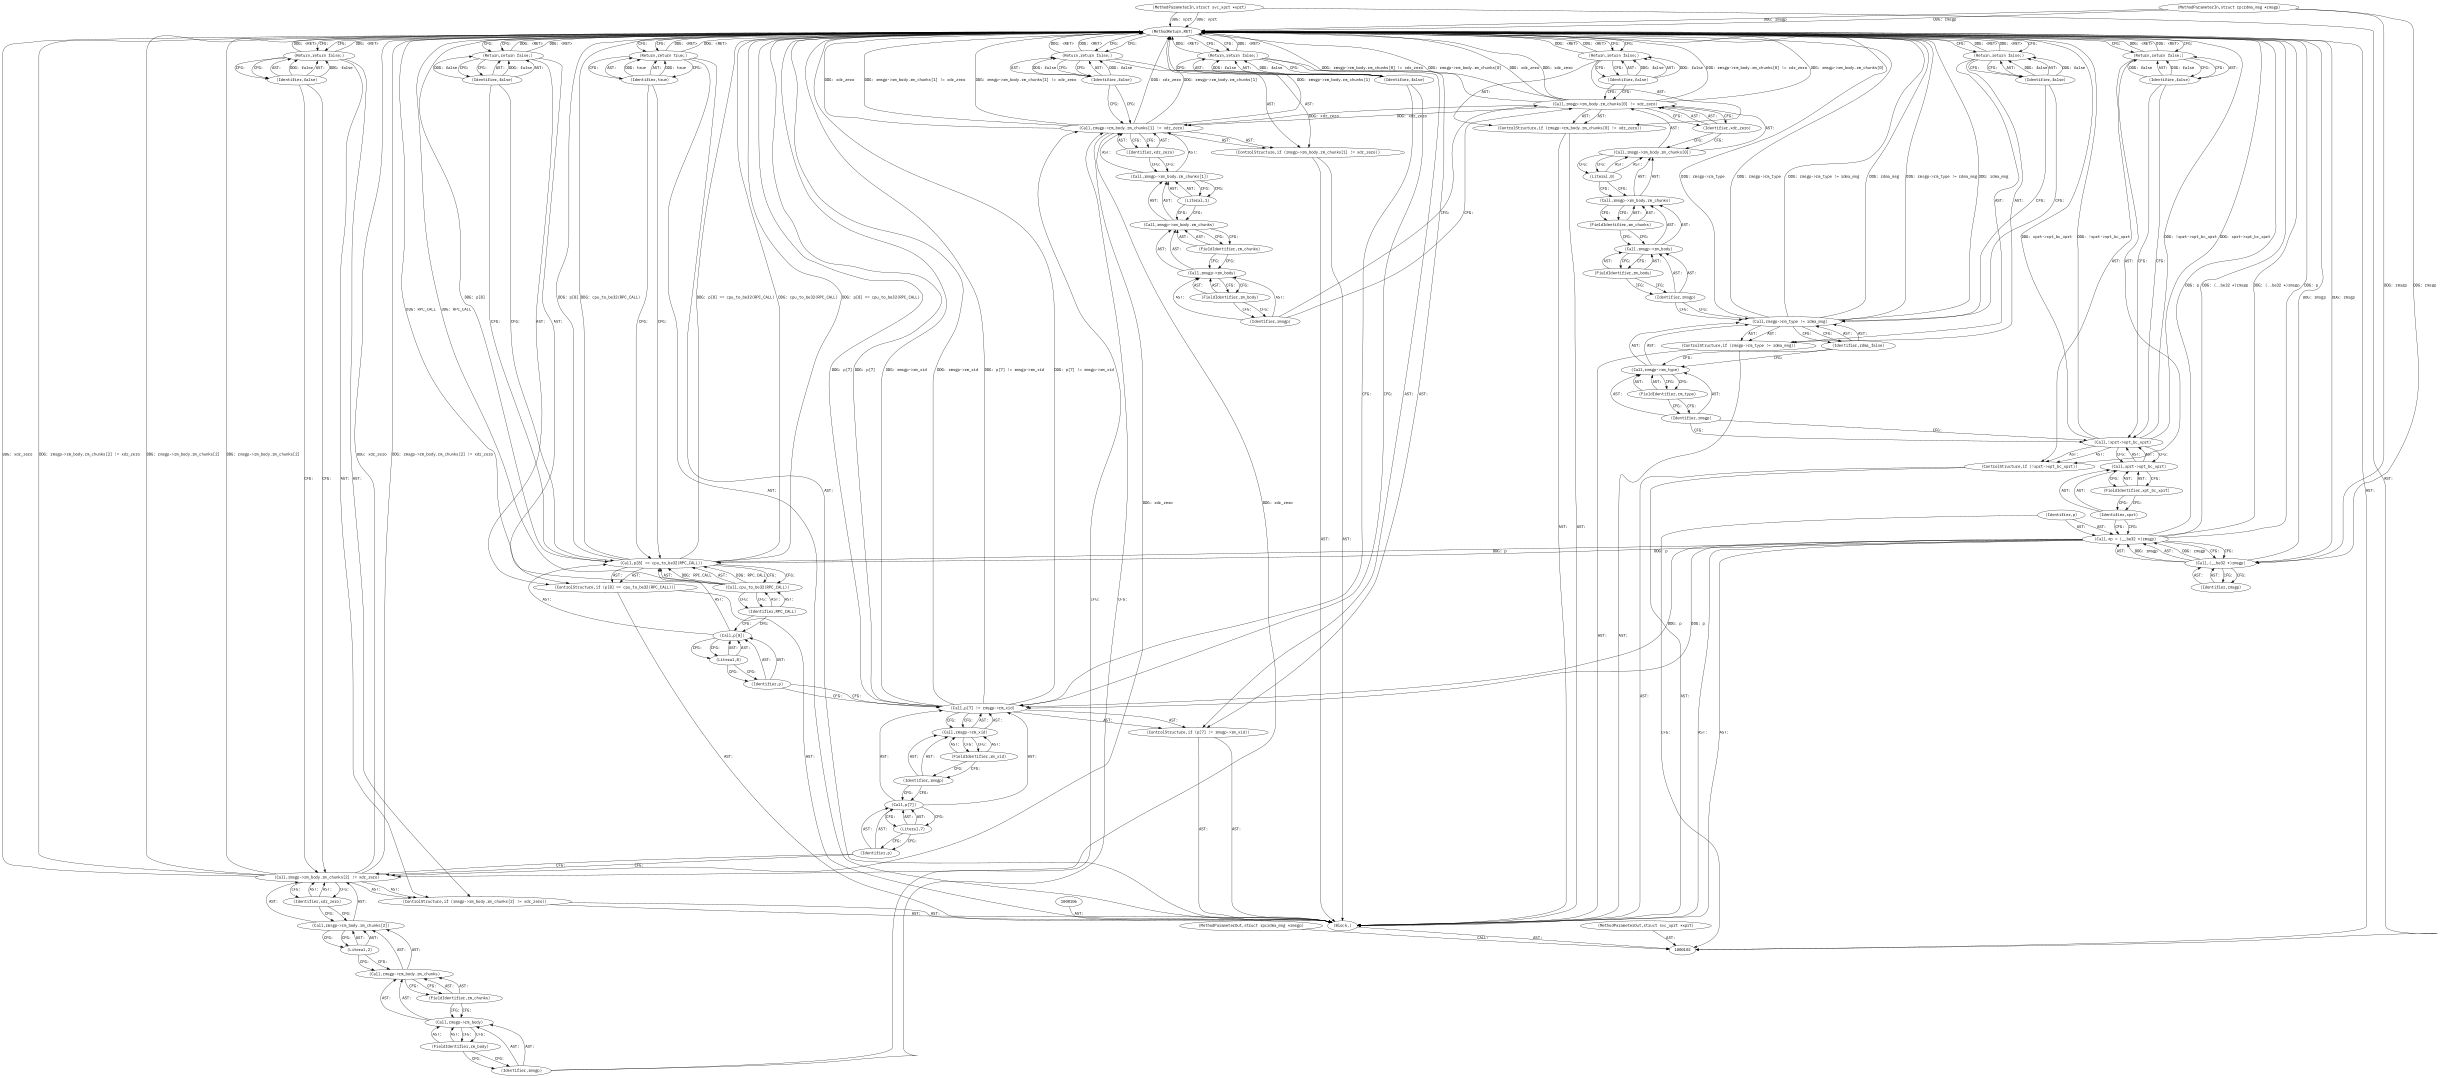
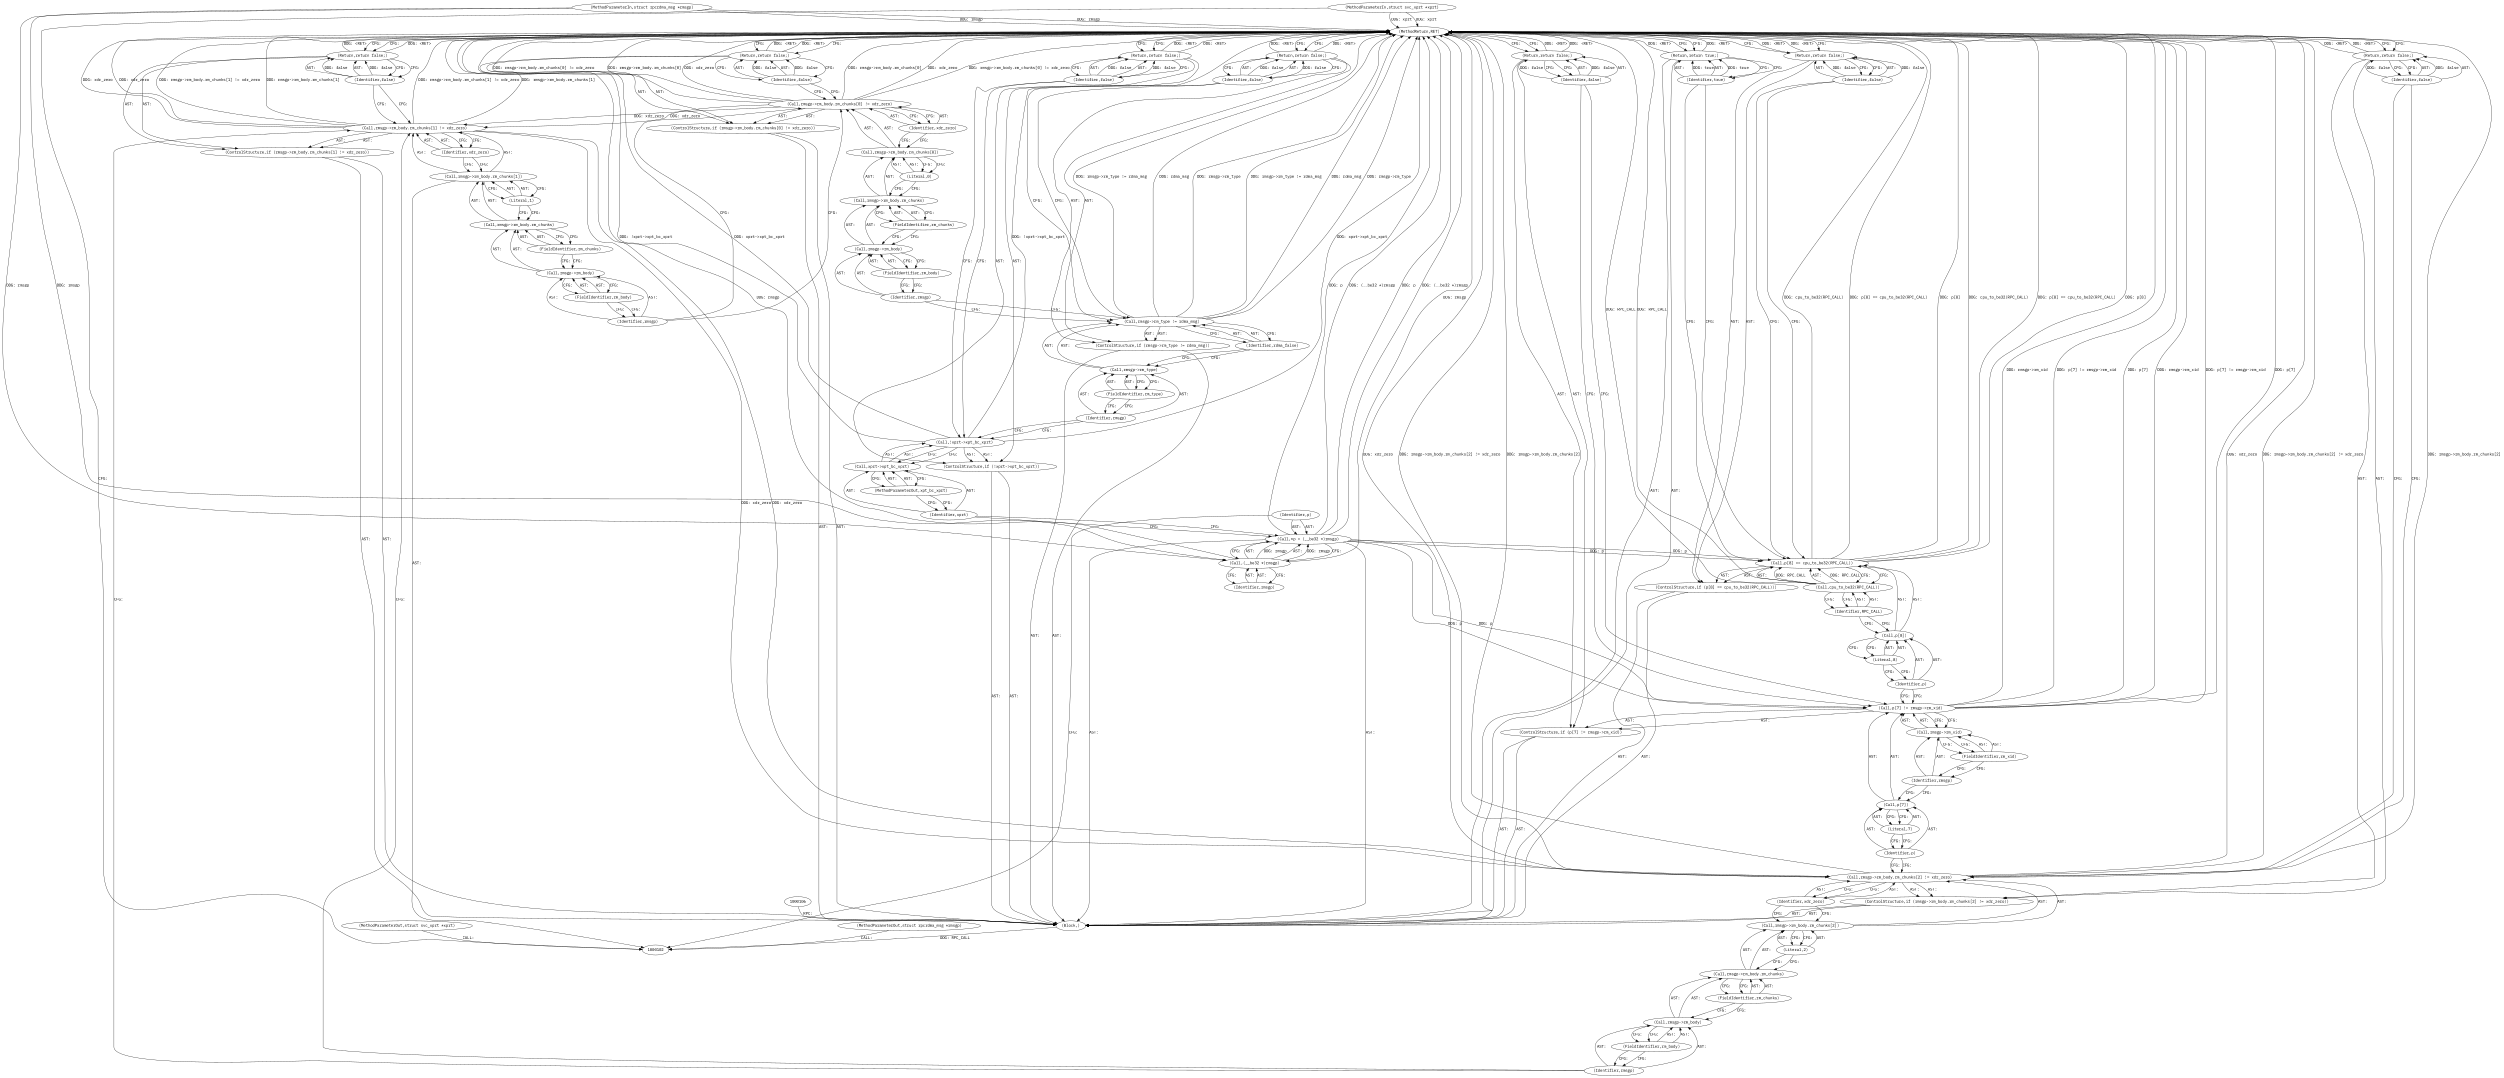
(2363, 241) -> (412, 647)
(2390, 479) -> (104, 479)
(2137, 491) -> (911, 491)
(1080, 914) -> (809, 914)
(1539, 938) -> (955, 938)
(1672, 938) -> (469, 938)
